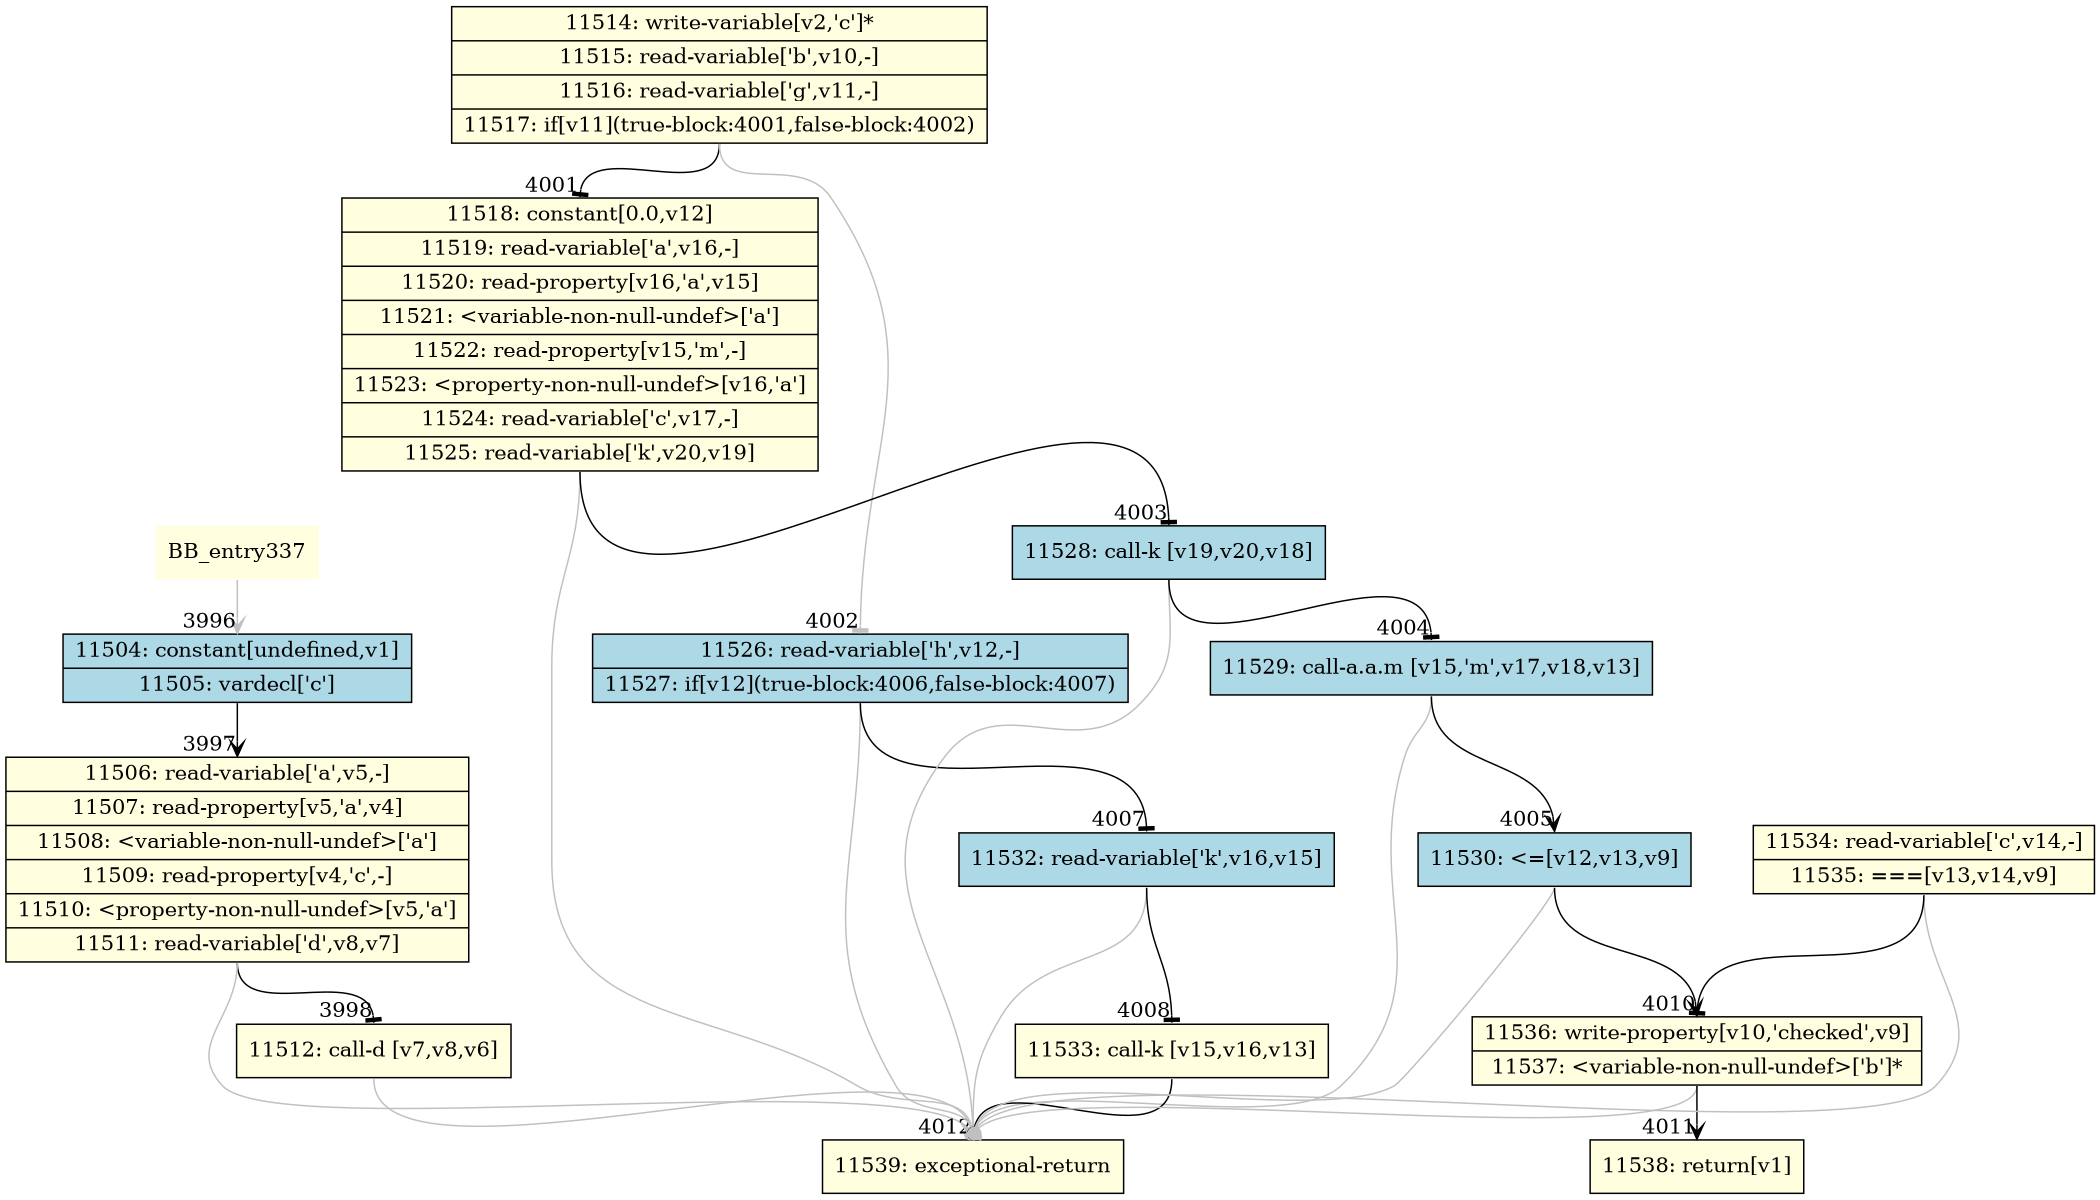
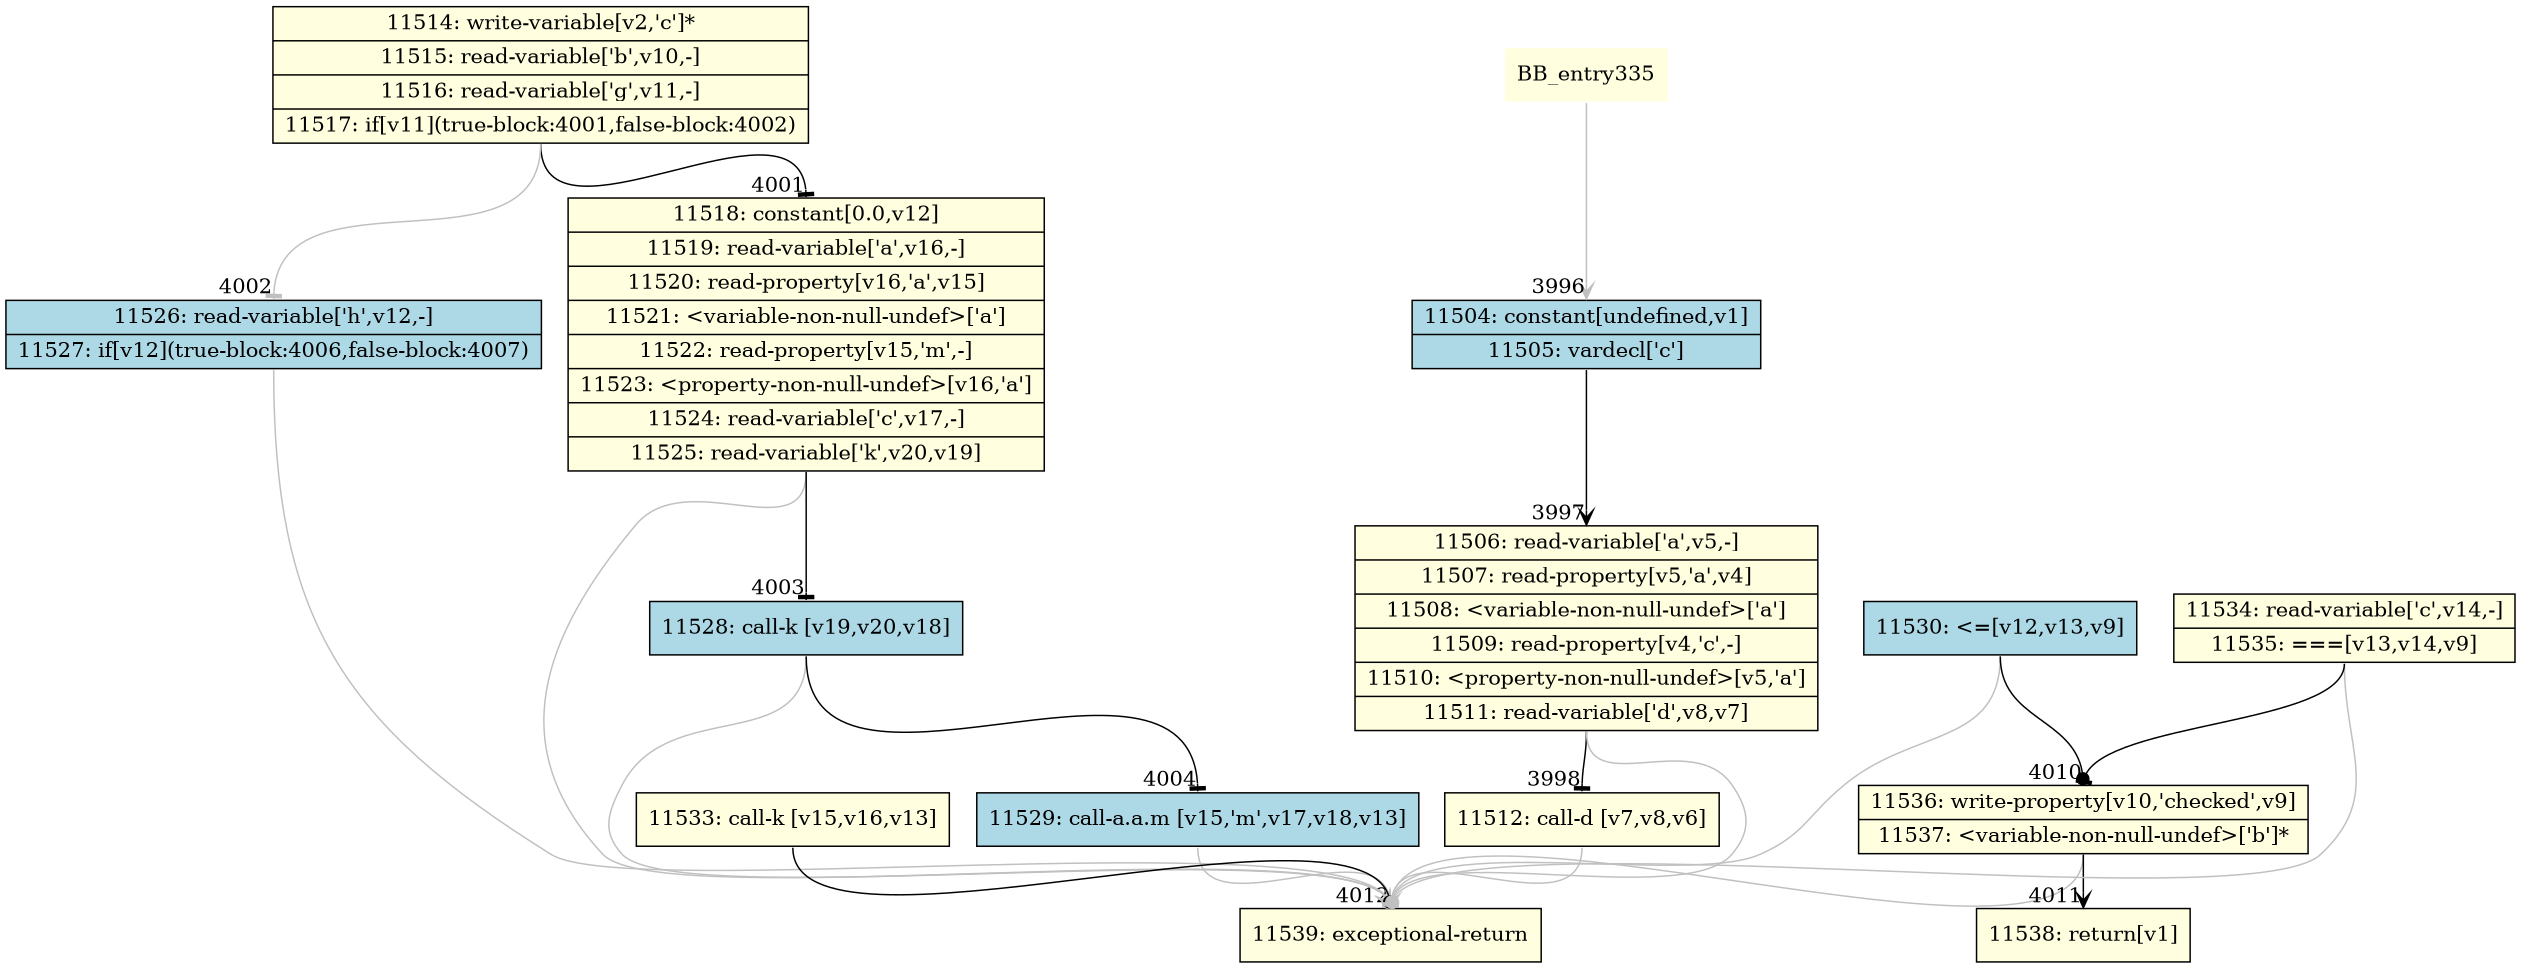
(237, 553) -> (1586, 75)
(1486, 761) -> none
(1147, 860) -> none
(1619, 950) -> (2037, 717)
